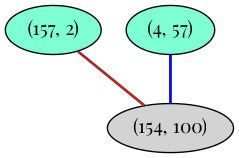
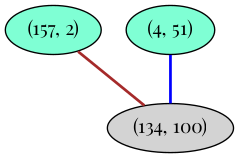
(170, 30) -> (170, 30)
(170, 128) -> (170, 128)
